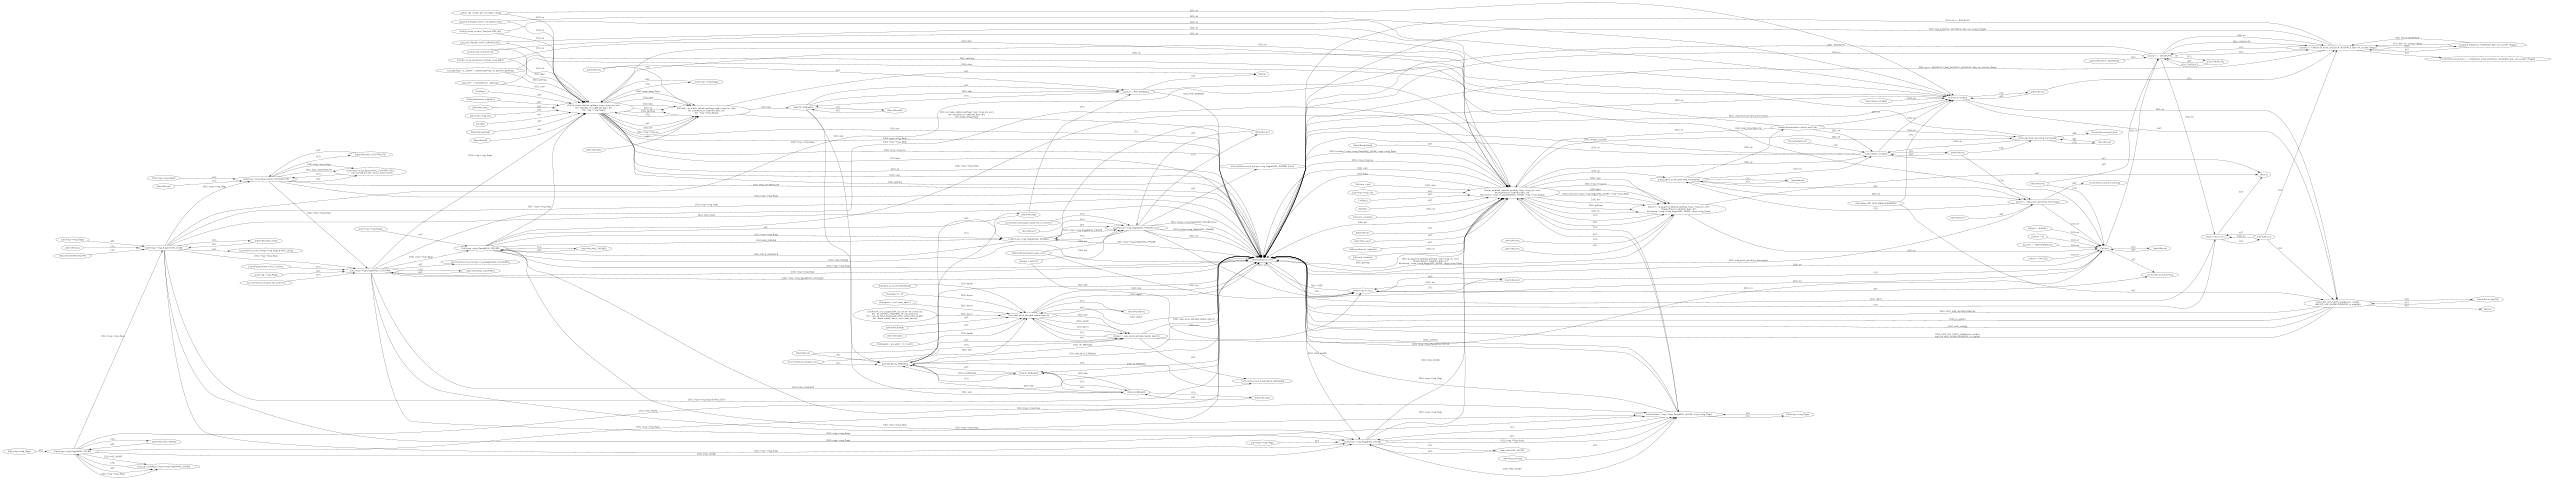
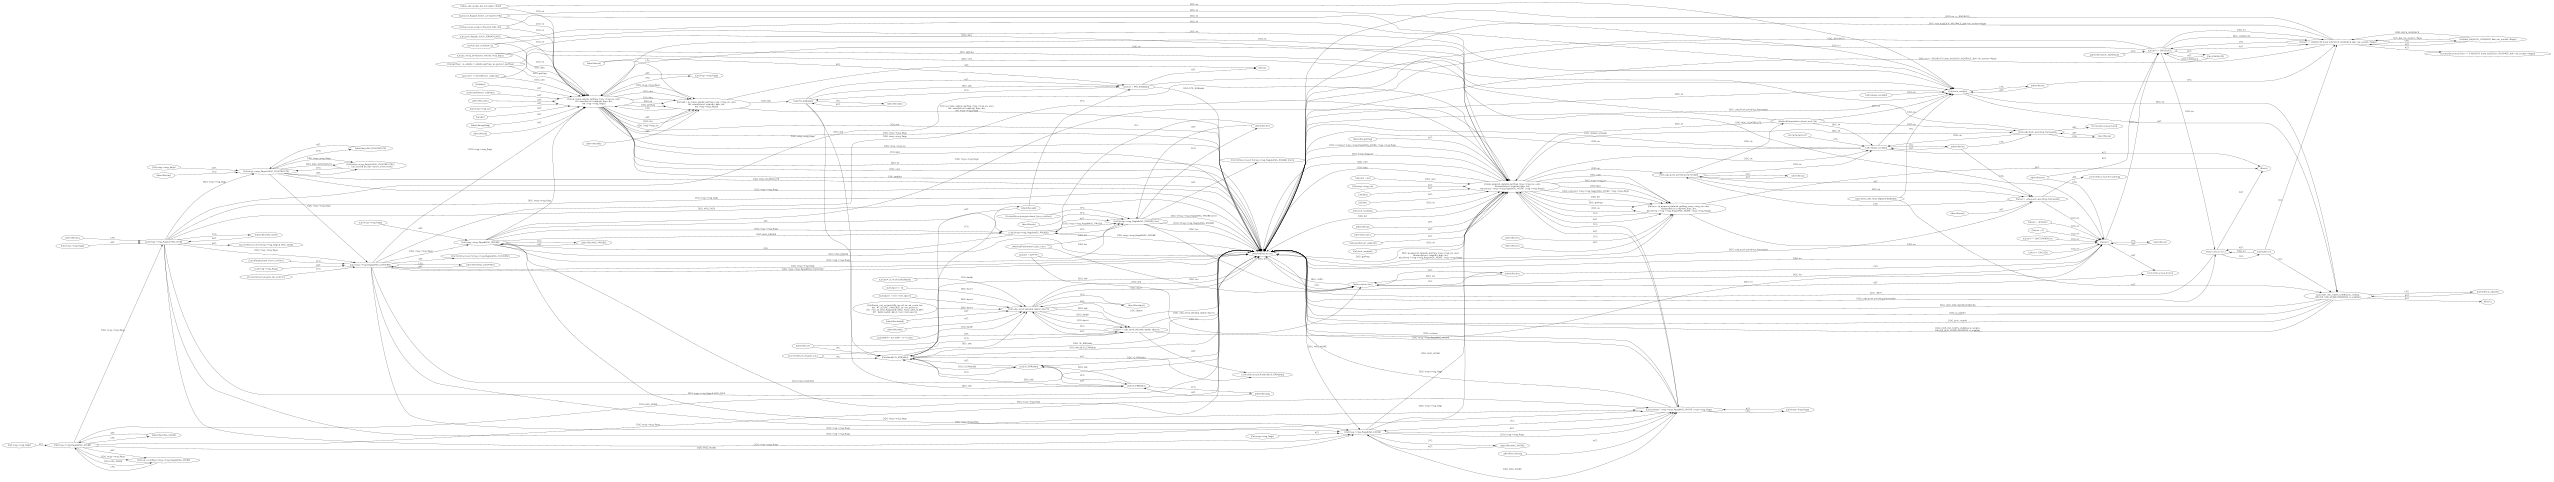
(1679, 180) -> (1679, 175)
(766, 254) -> (766, 249)
(73, 256) -> none
(1876, 305) -> (1876, 299)
